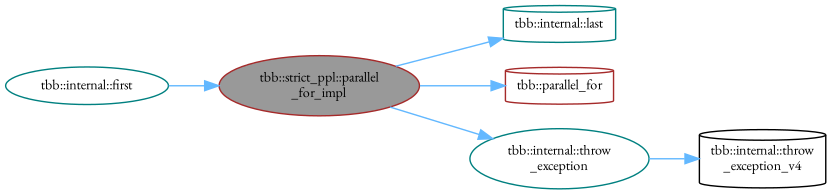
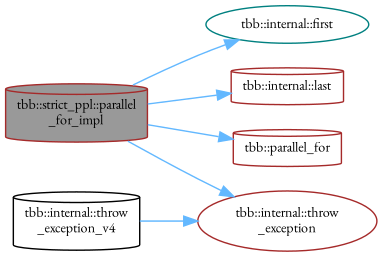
(559, 24) -> (287, 86)
(187, 86) -> (179, 64)
(319, 86) -> (77, 113)
(559, 159) -> (287, 221)
(667, 159) -> (162, 221)
